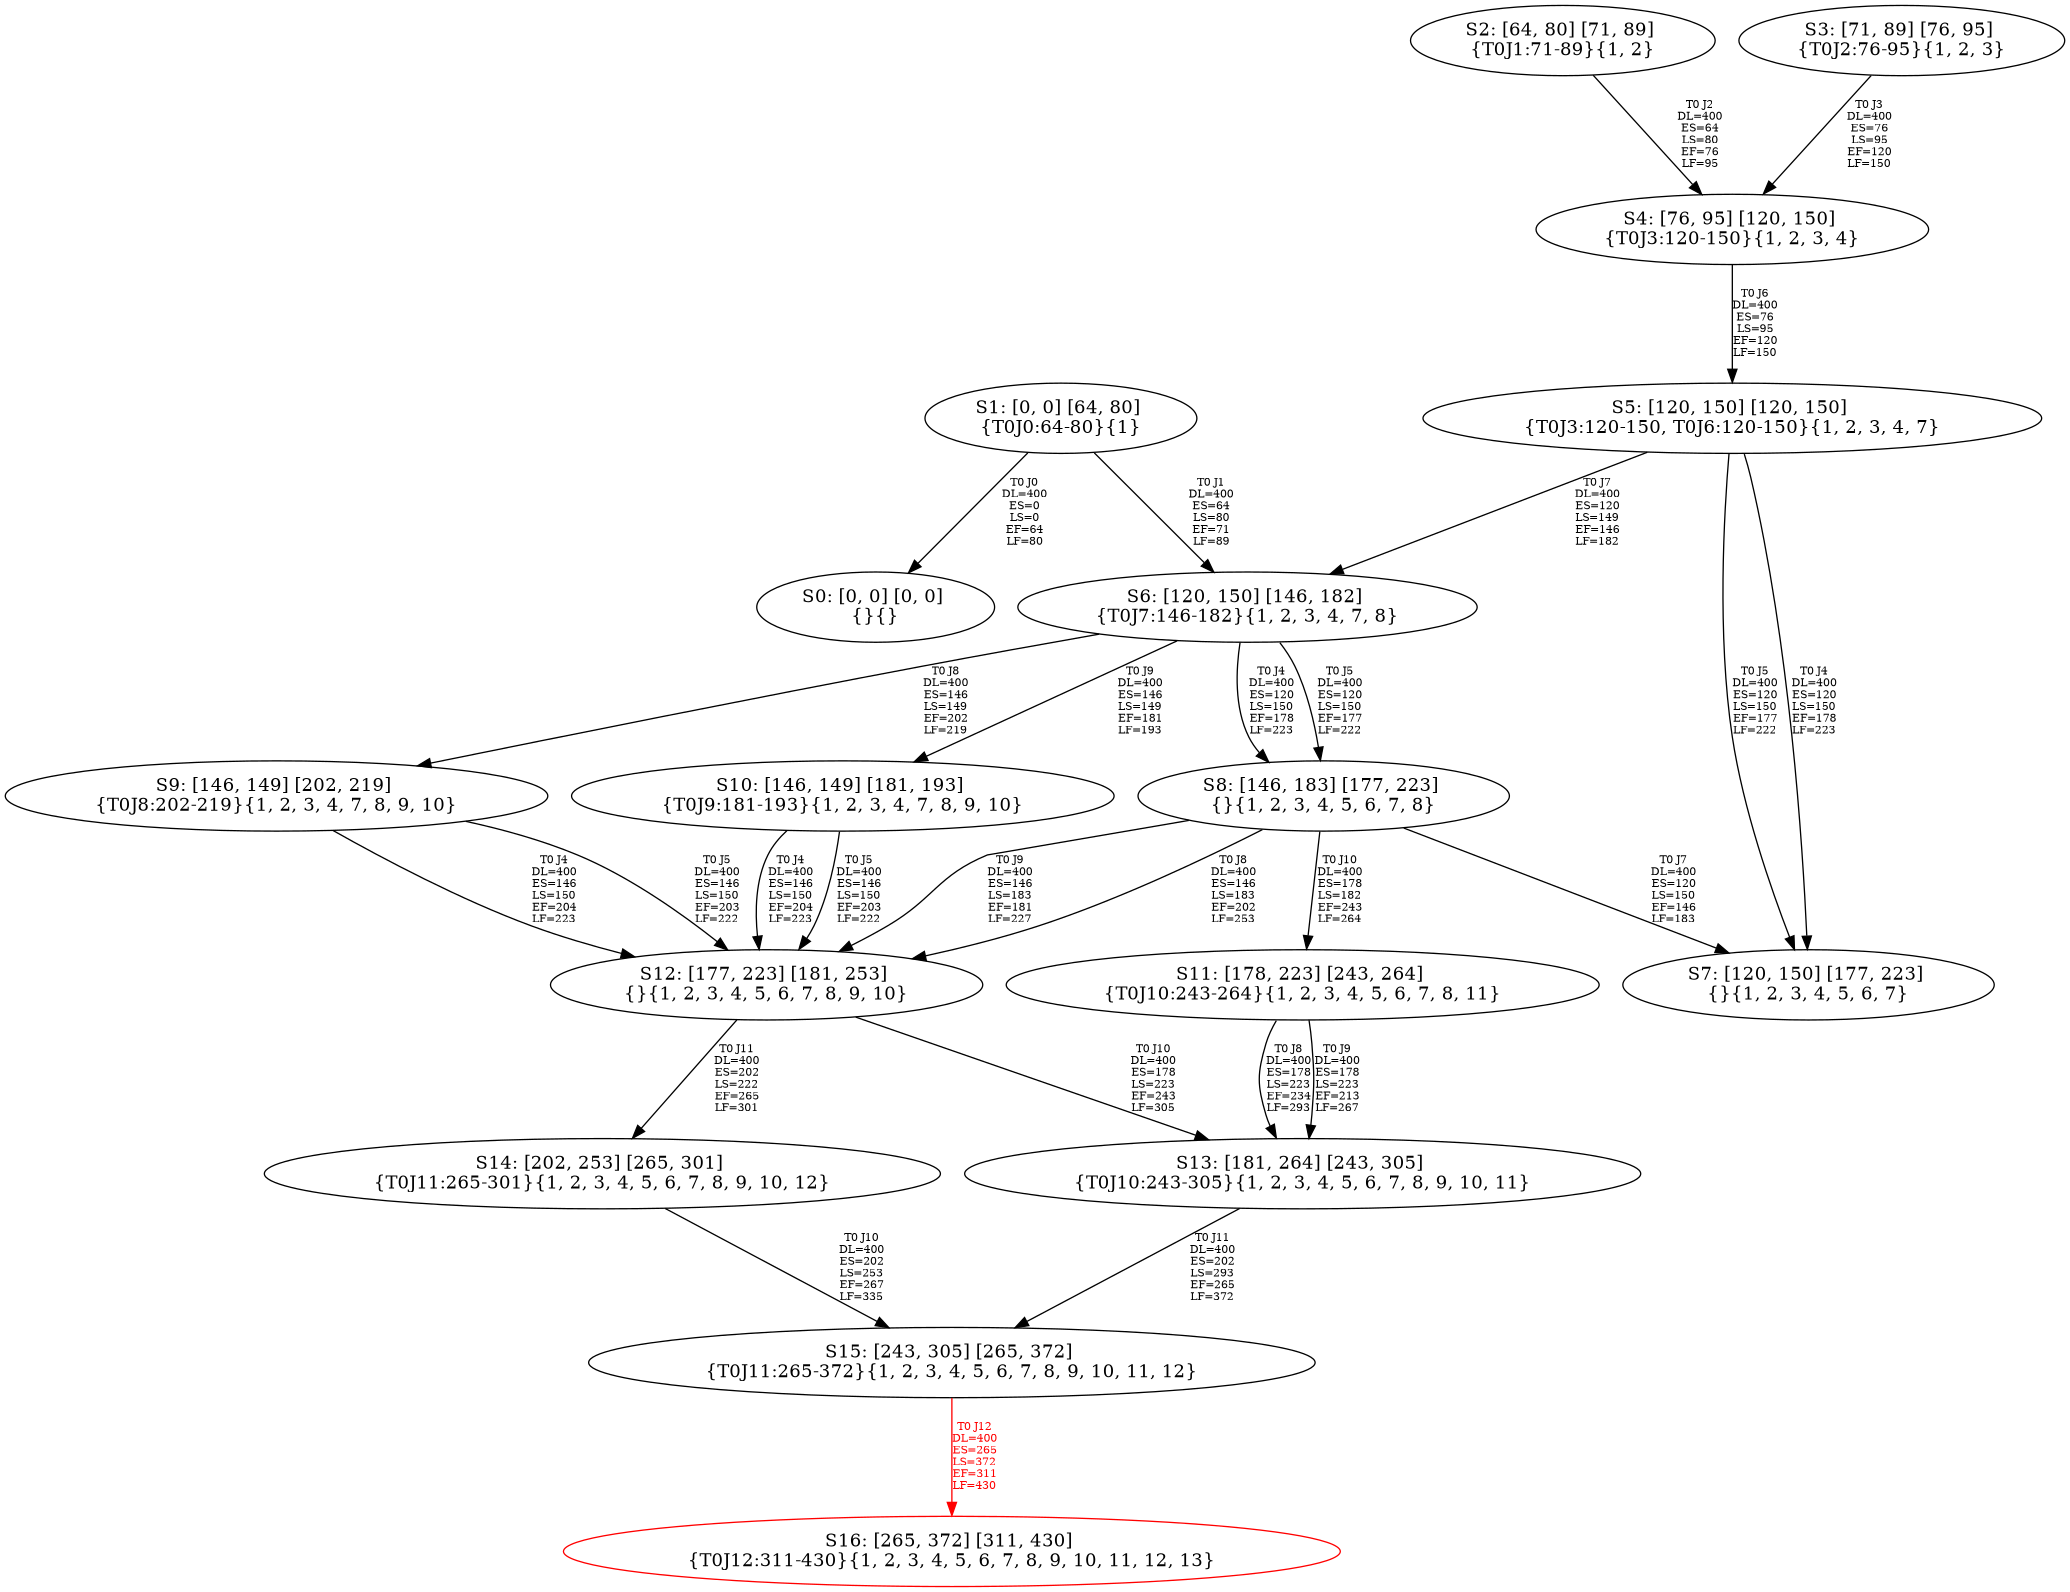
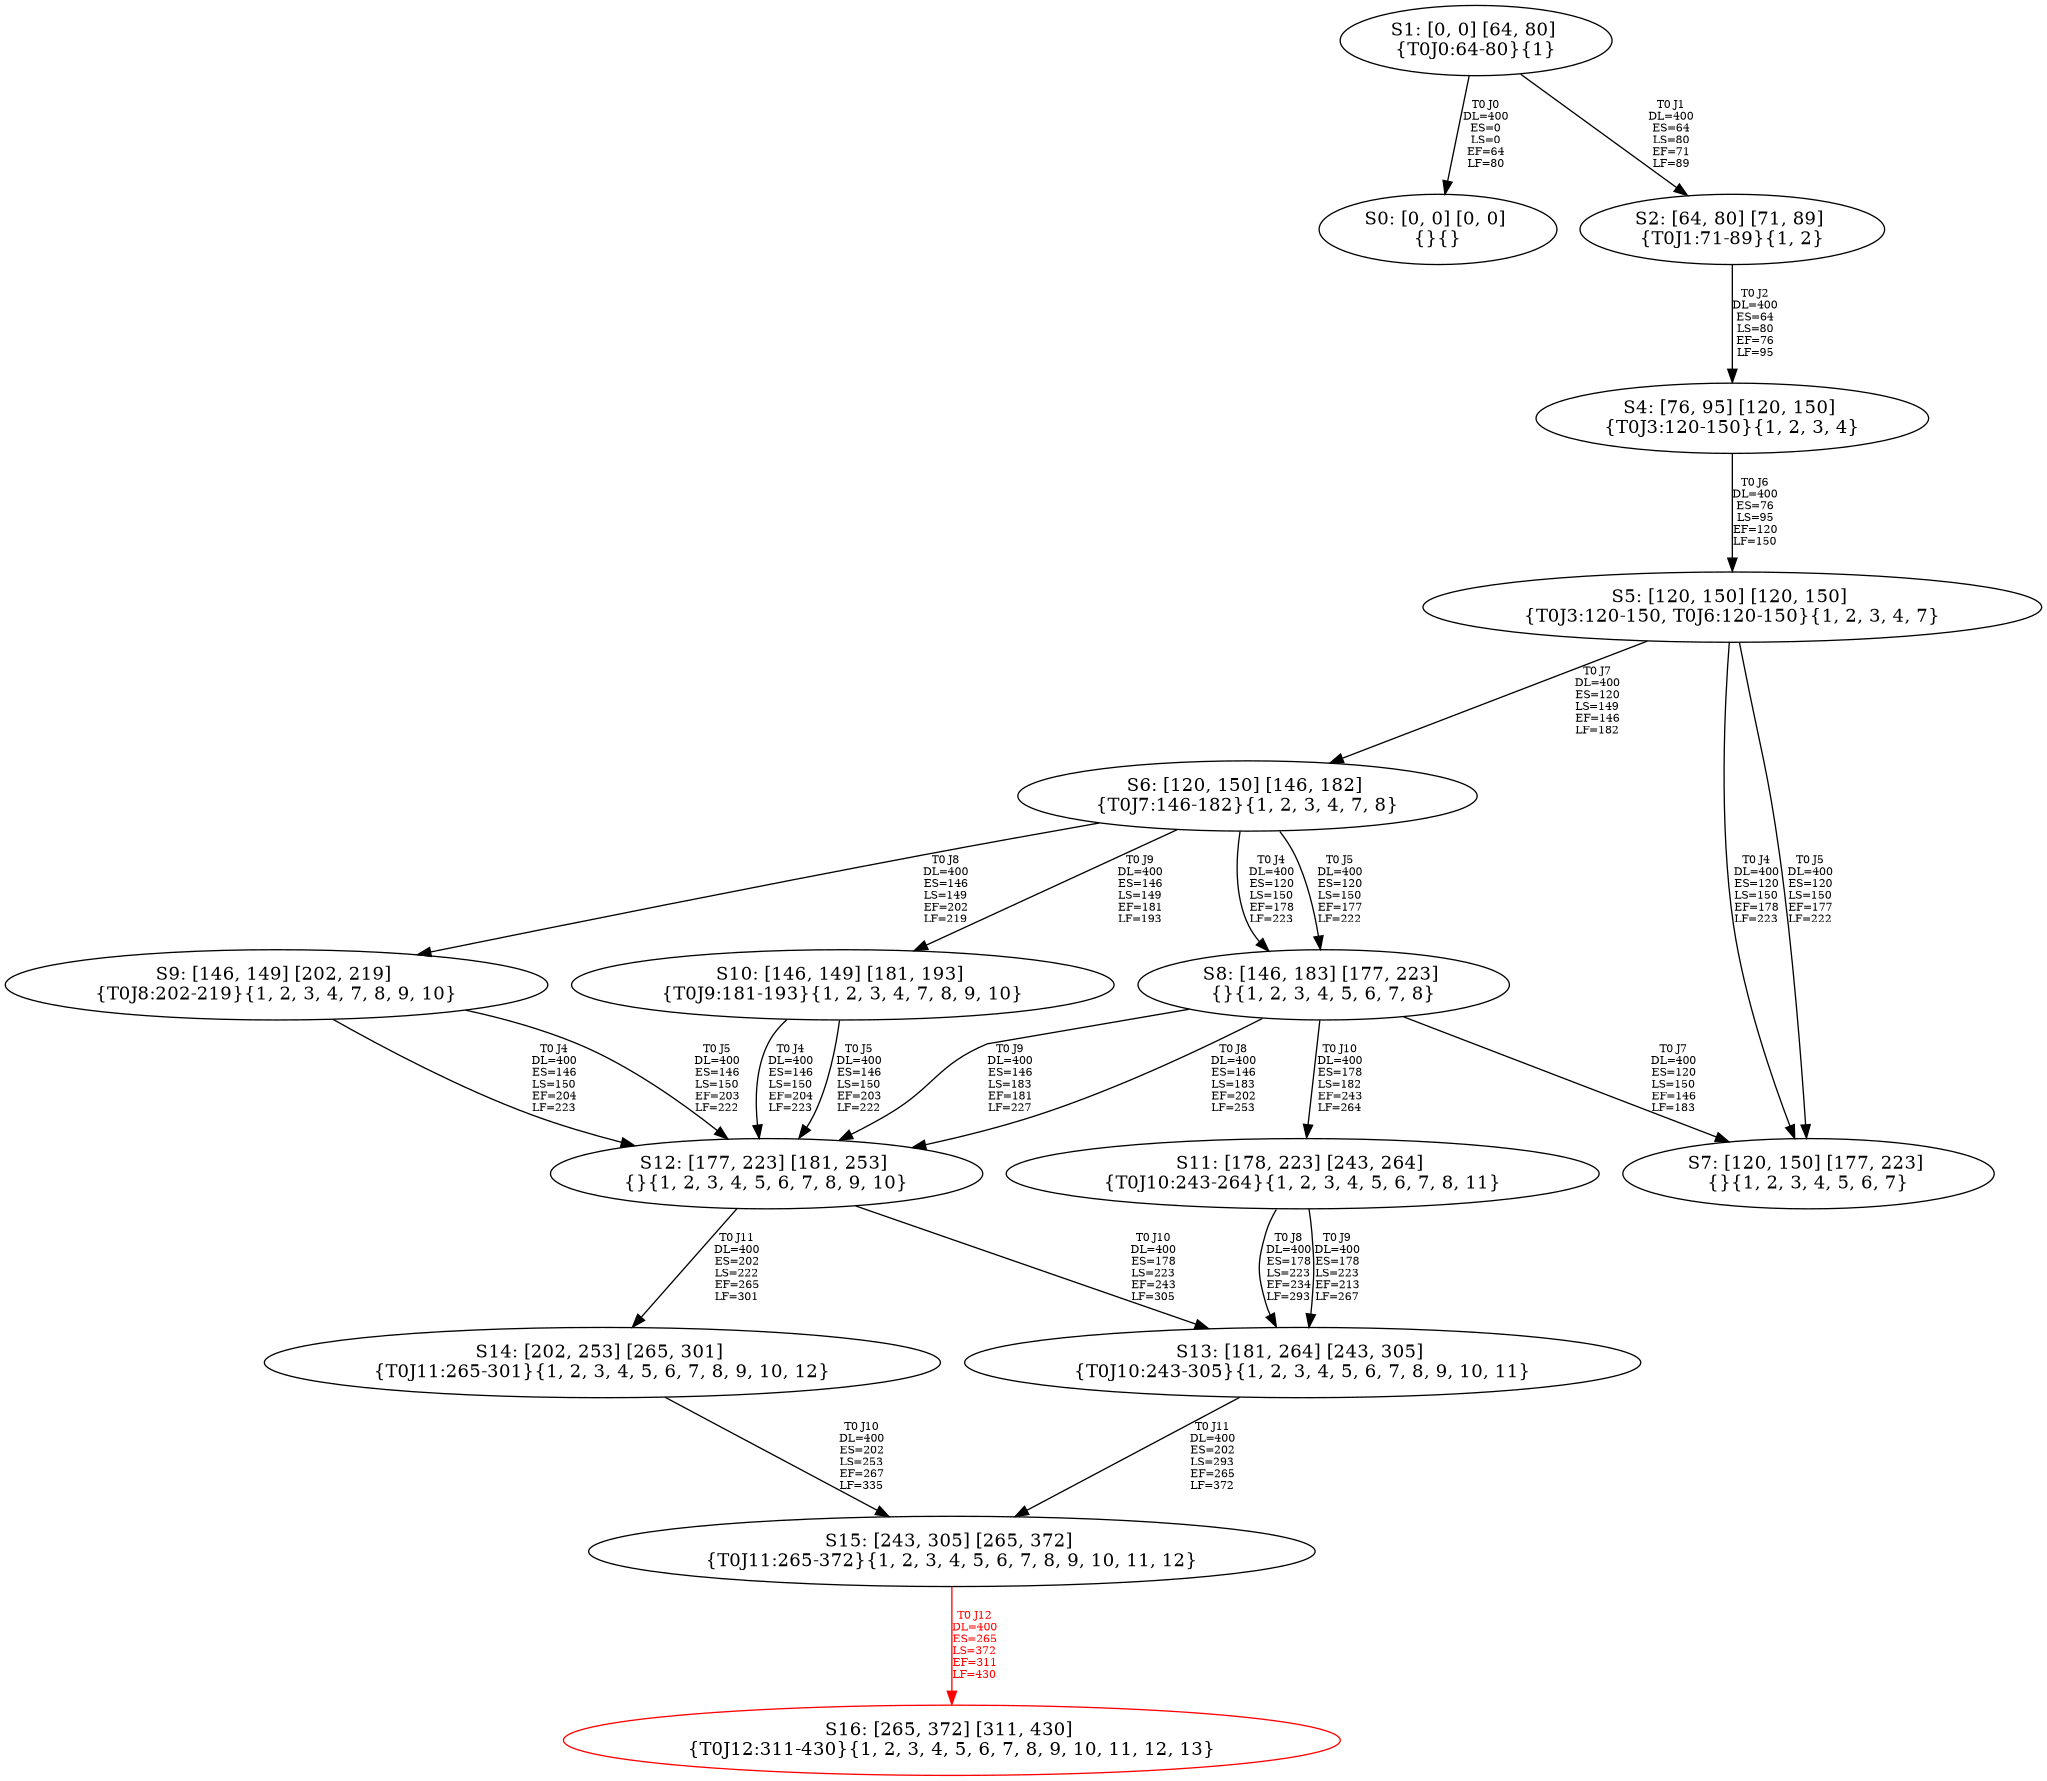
(1902, 41) -> none
(1149, 508) -> (1599, 131)
